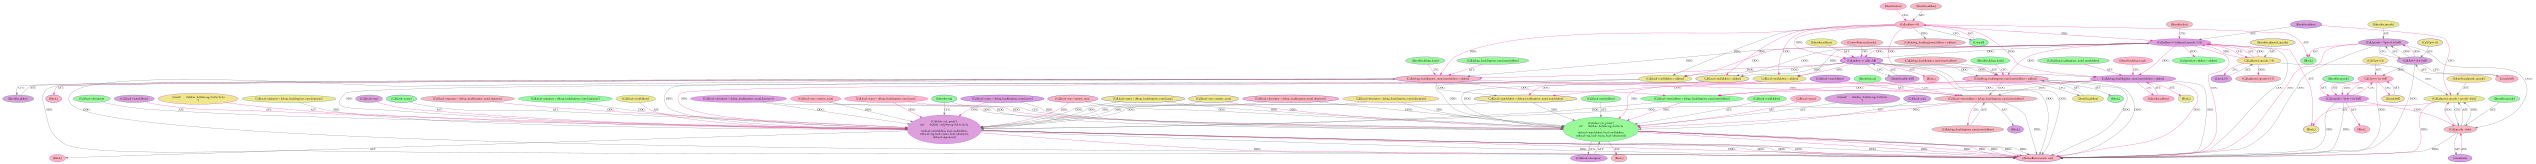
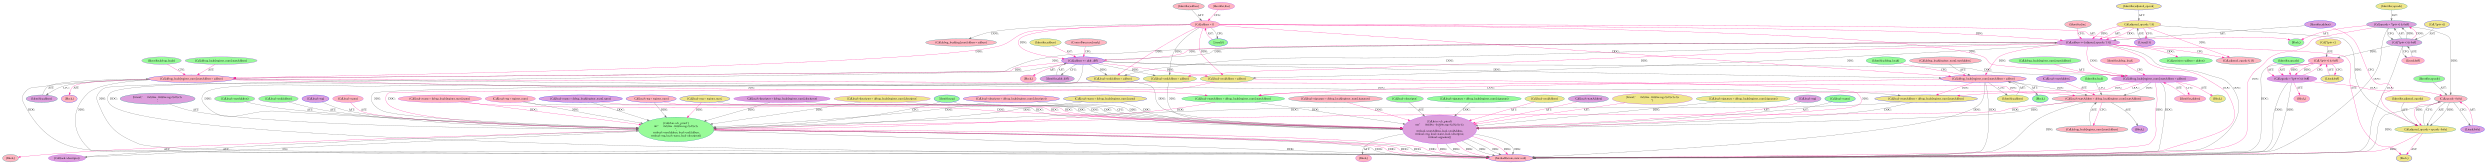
(2227, 48) -> (2168, 49)
(2458, 149) -> (2464, 110)
